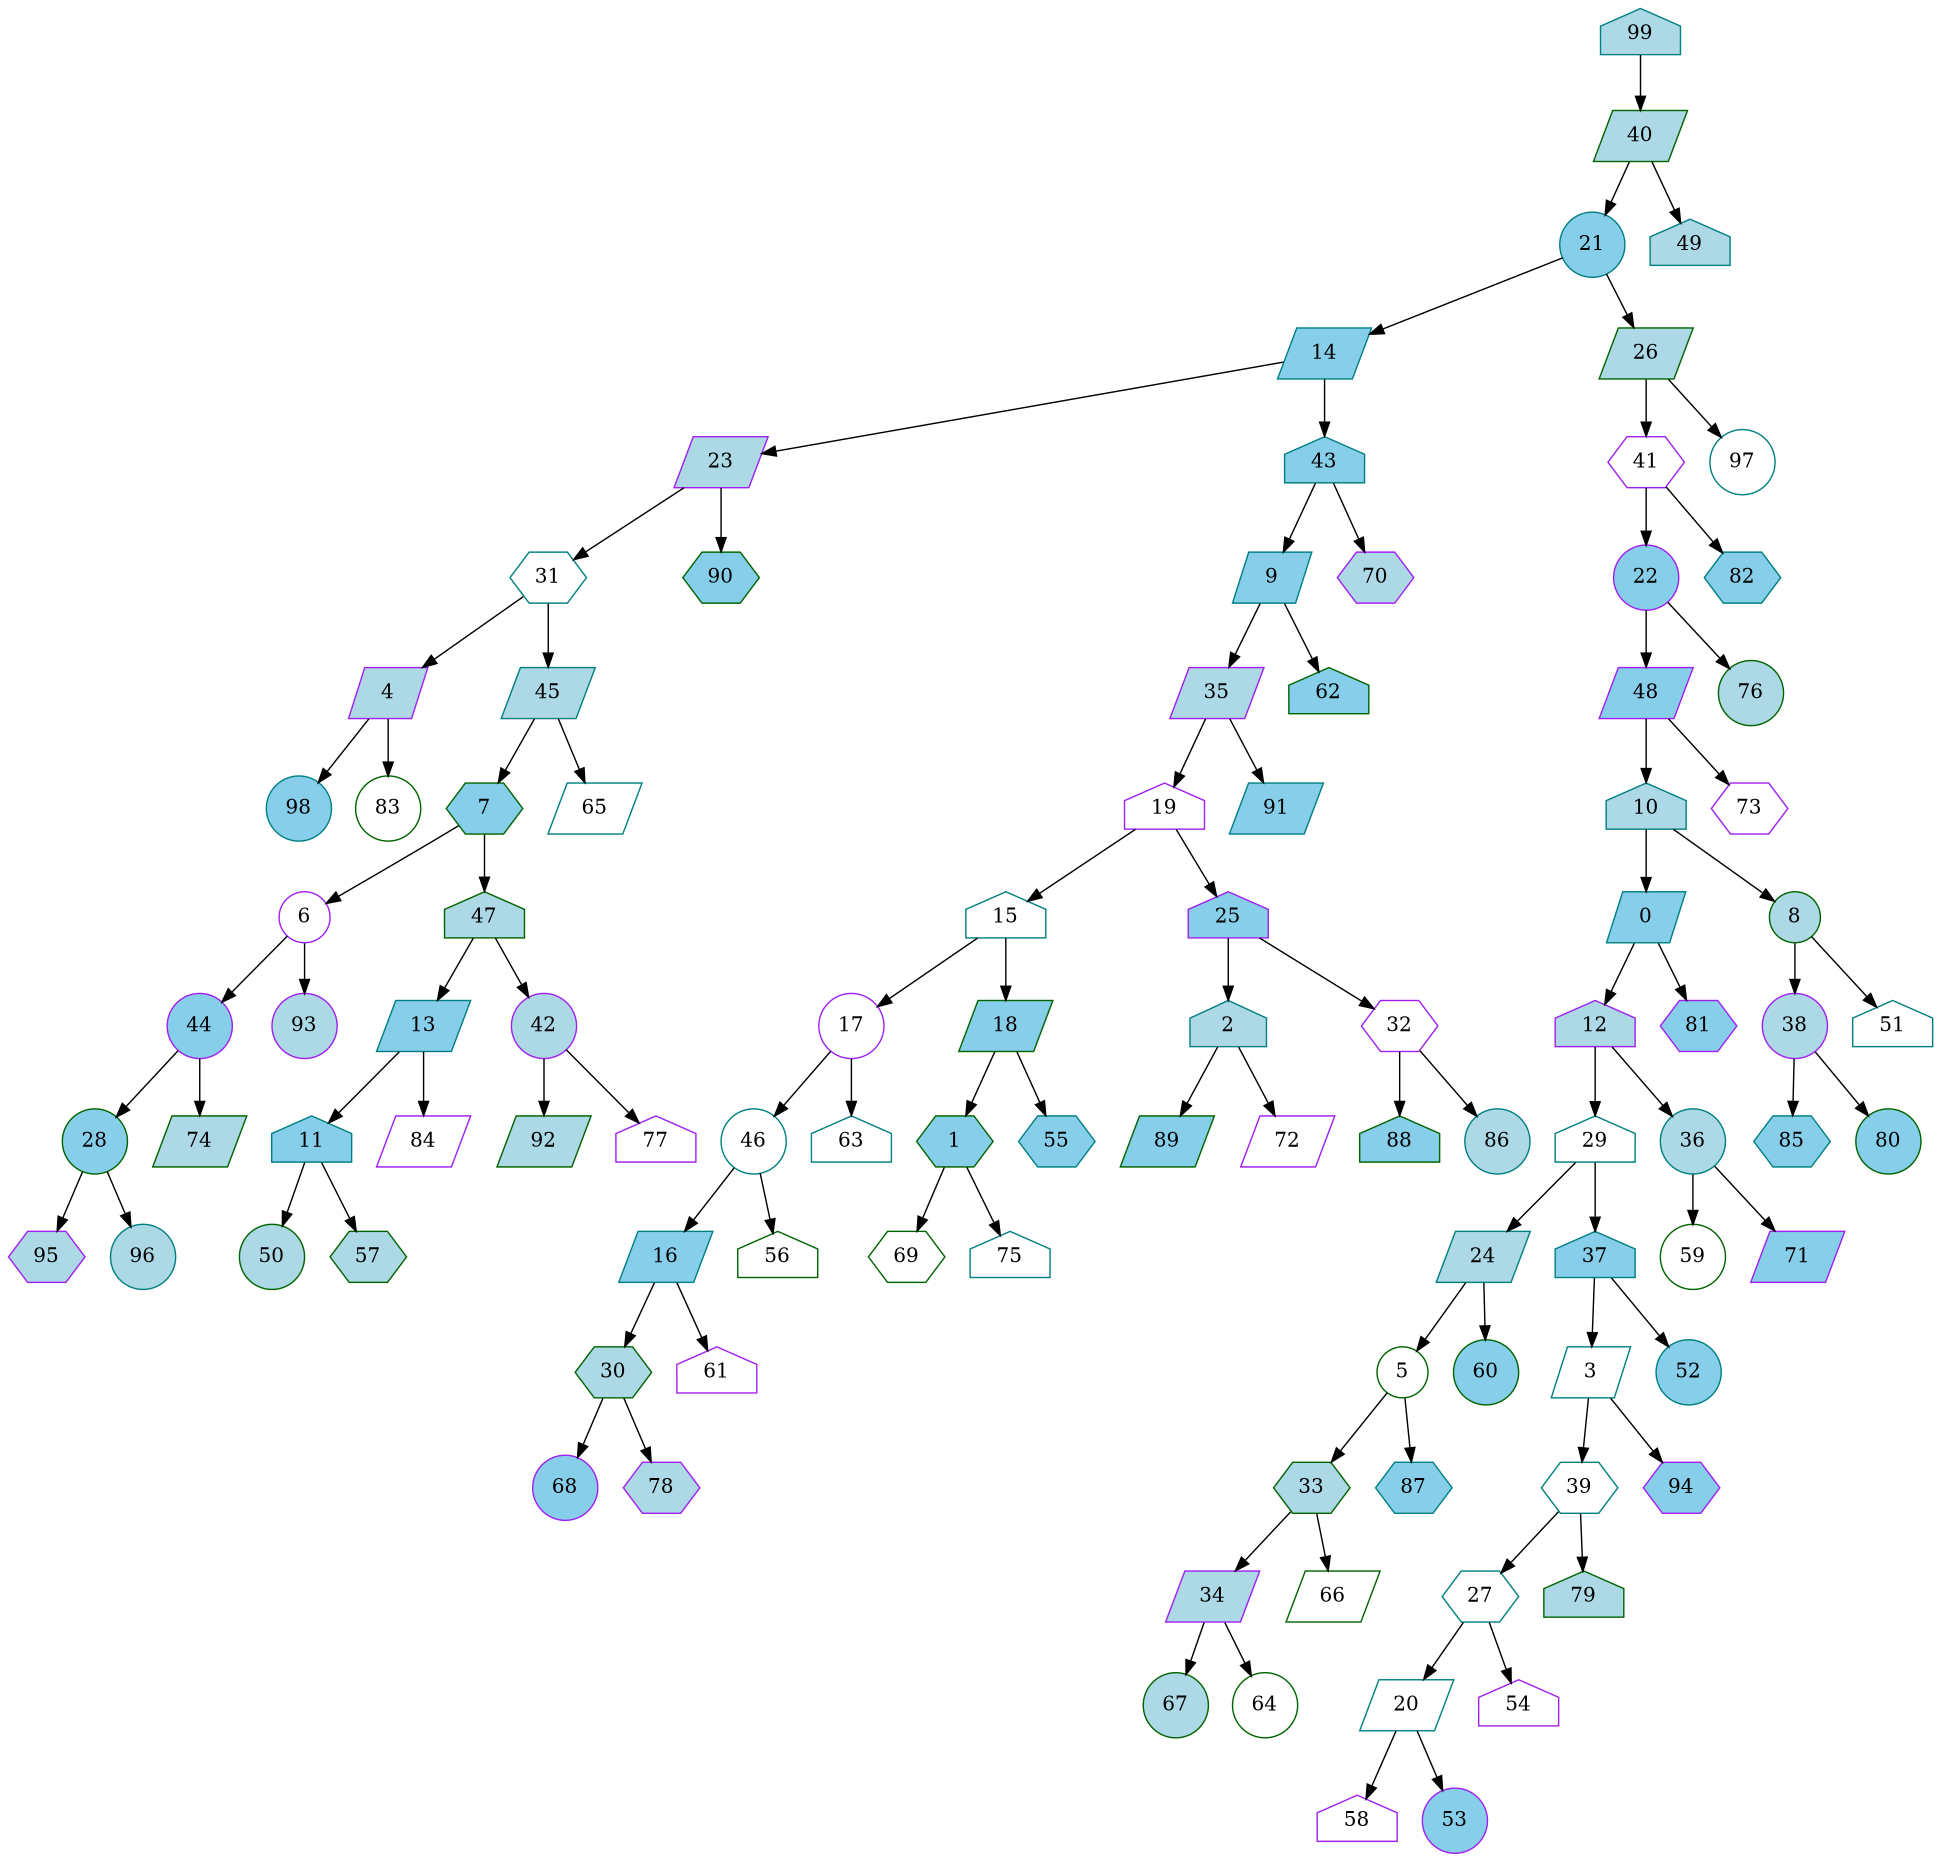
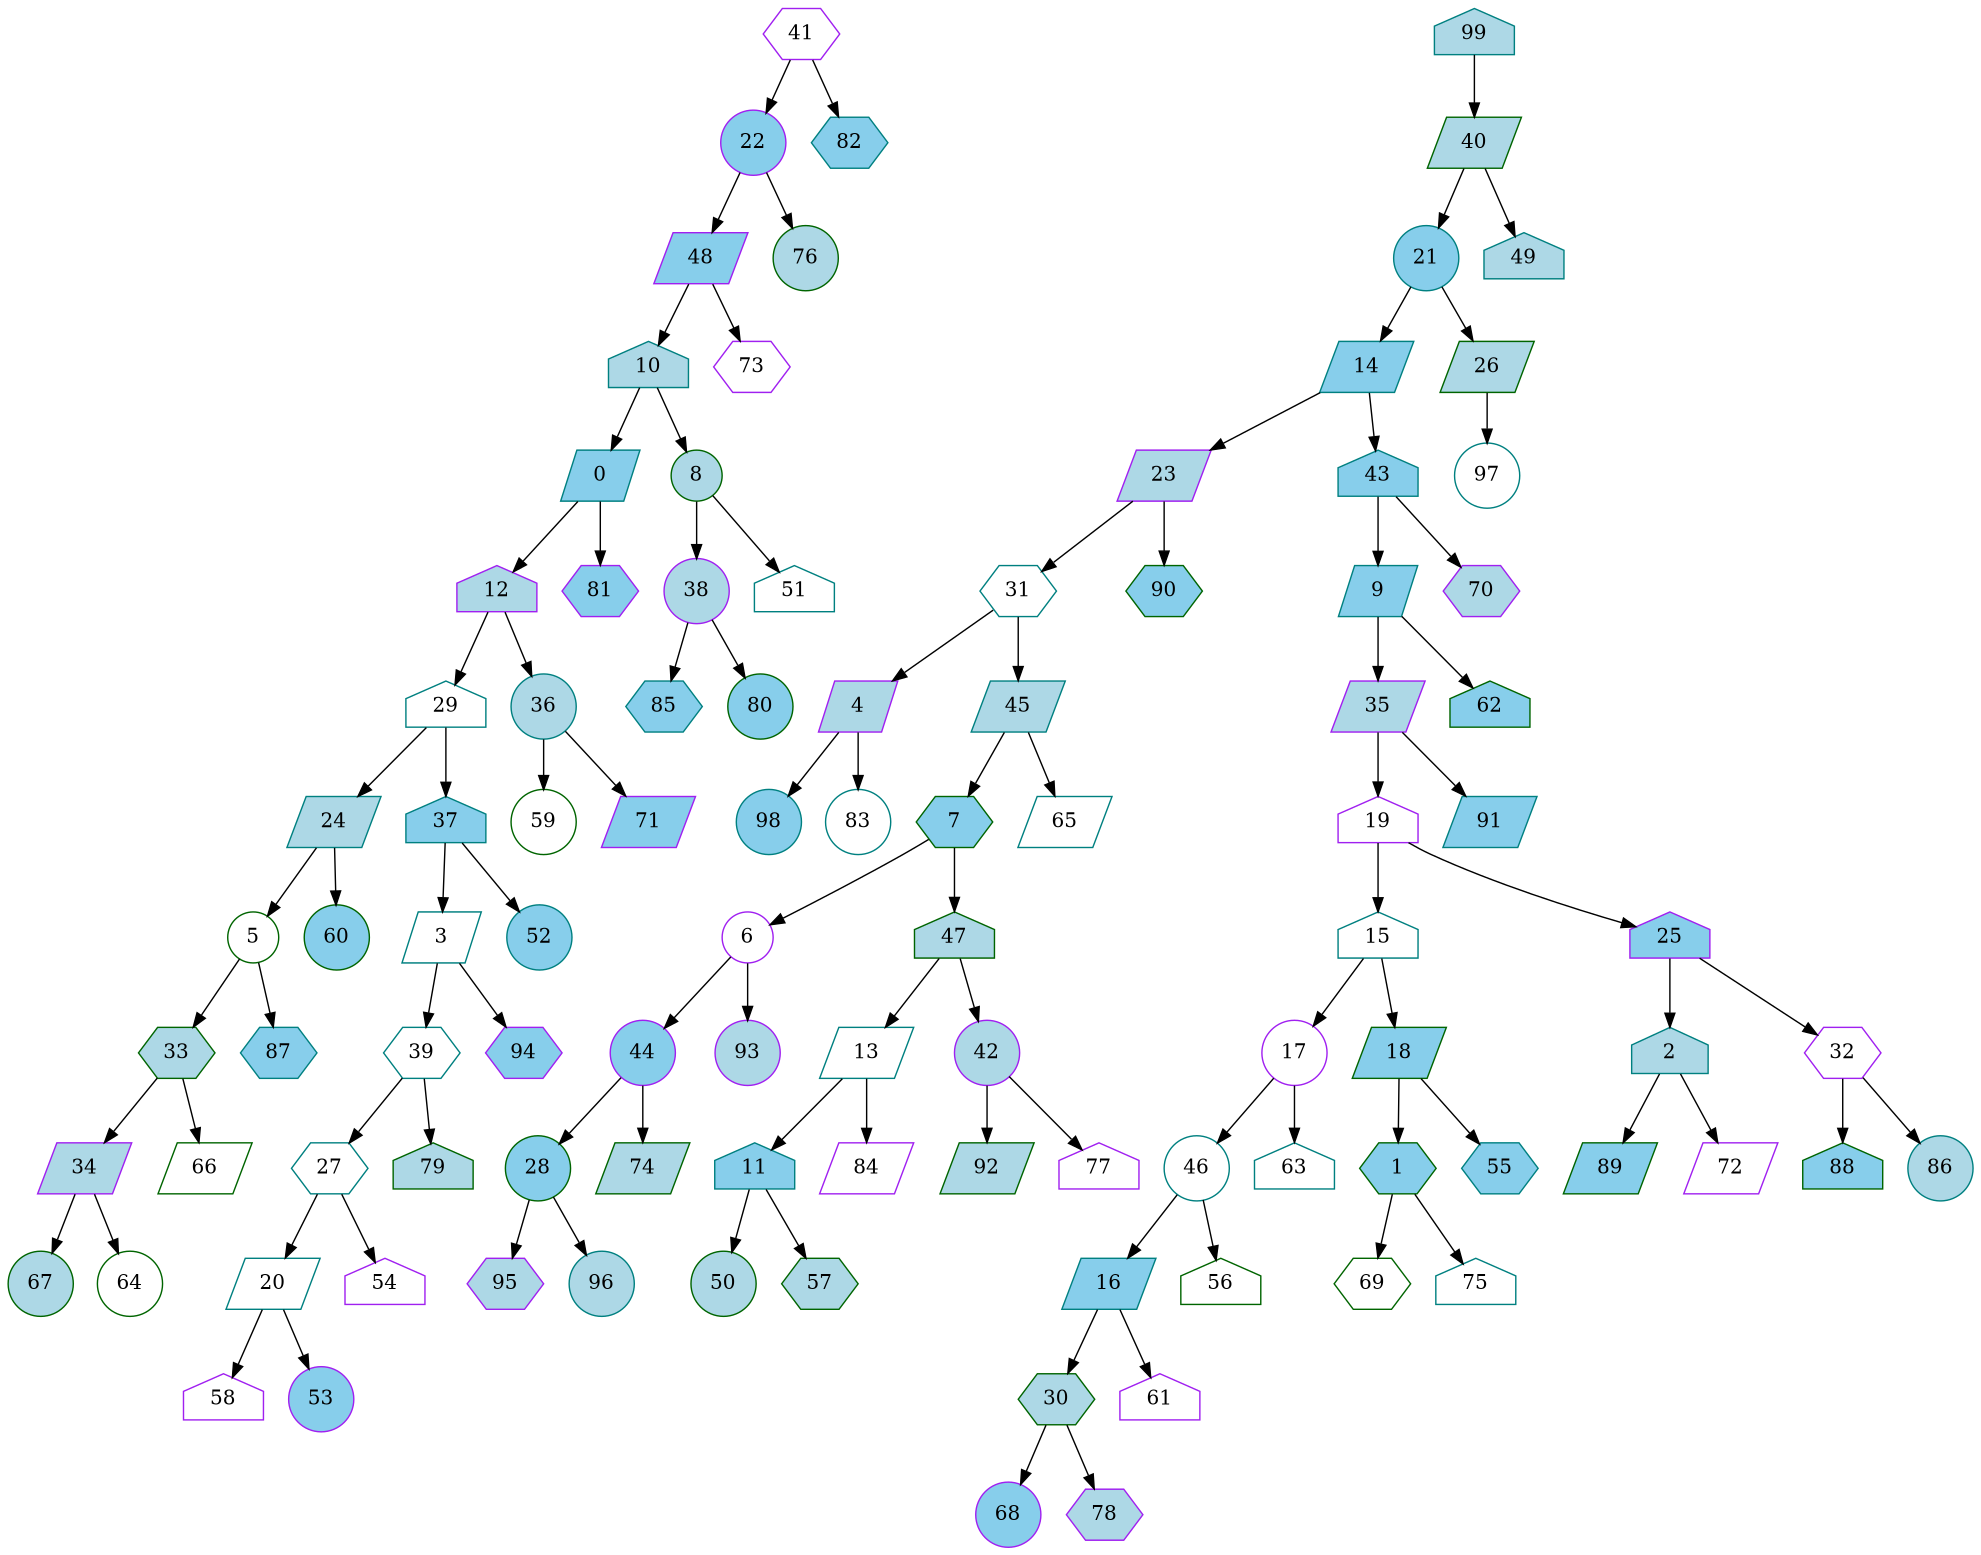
(1646, 401) -> none
(388, 809) -> (858, 822)
(424, 1026) -> (867, 1053)
